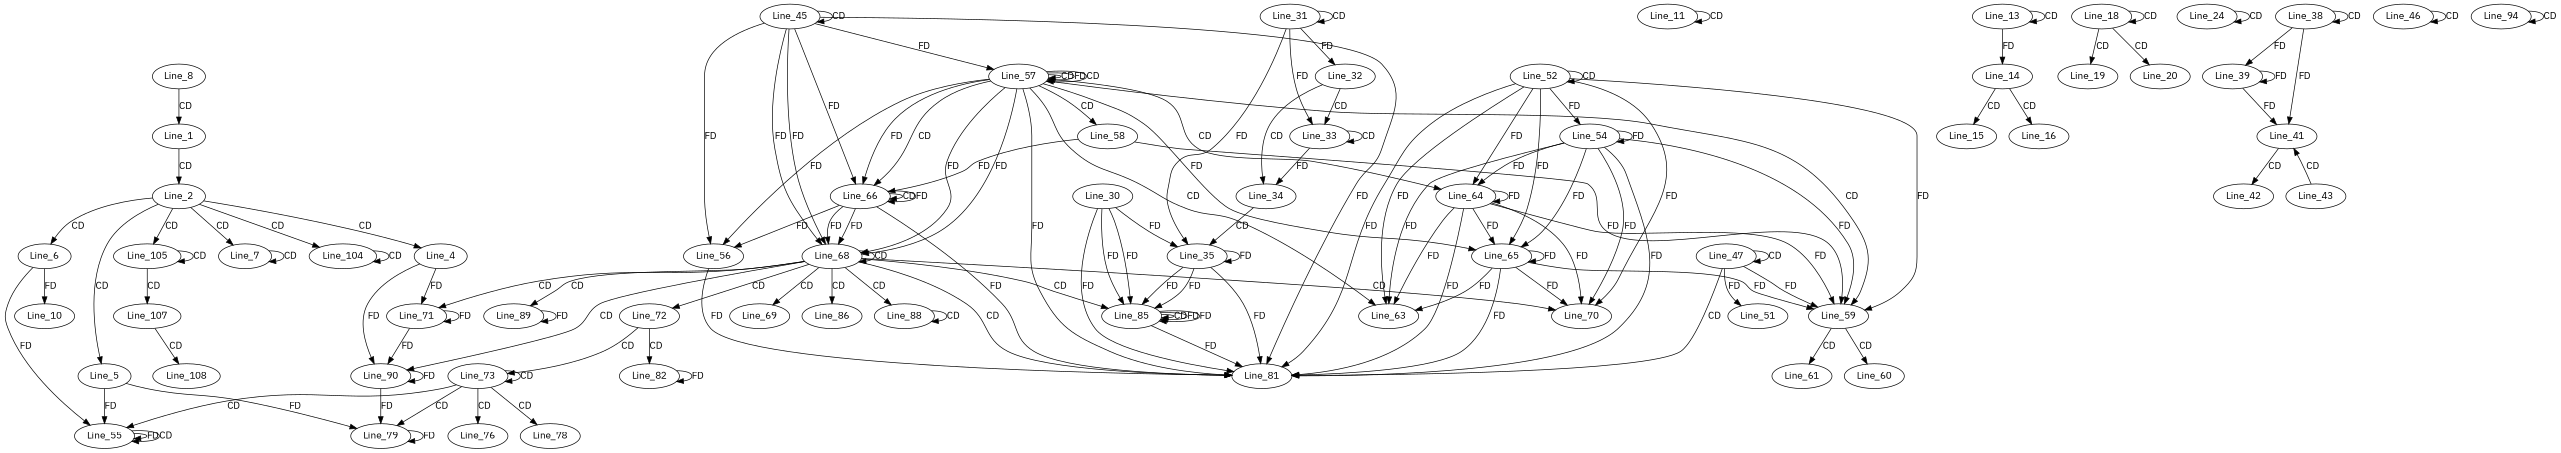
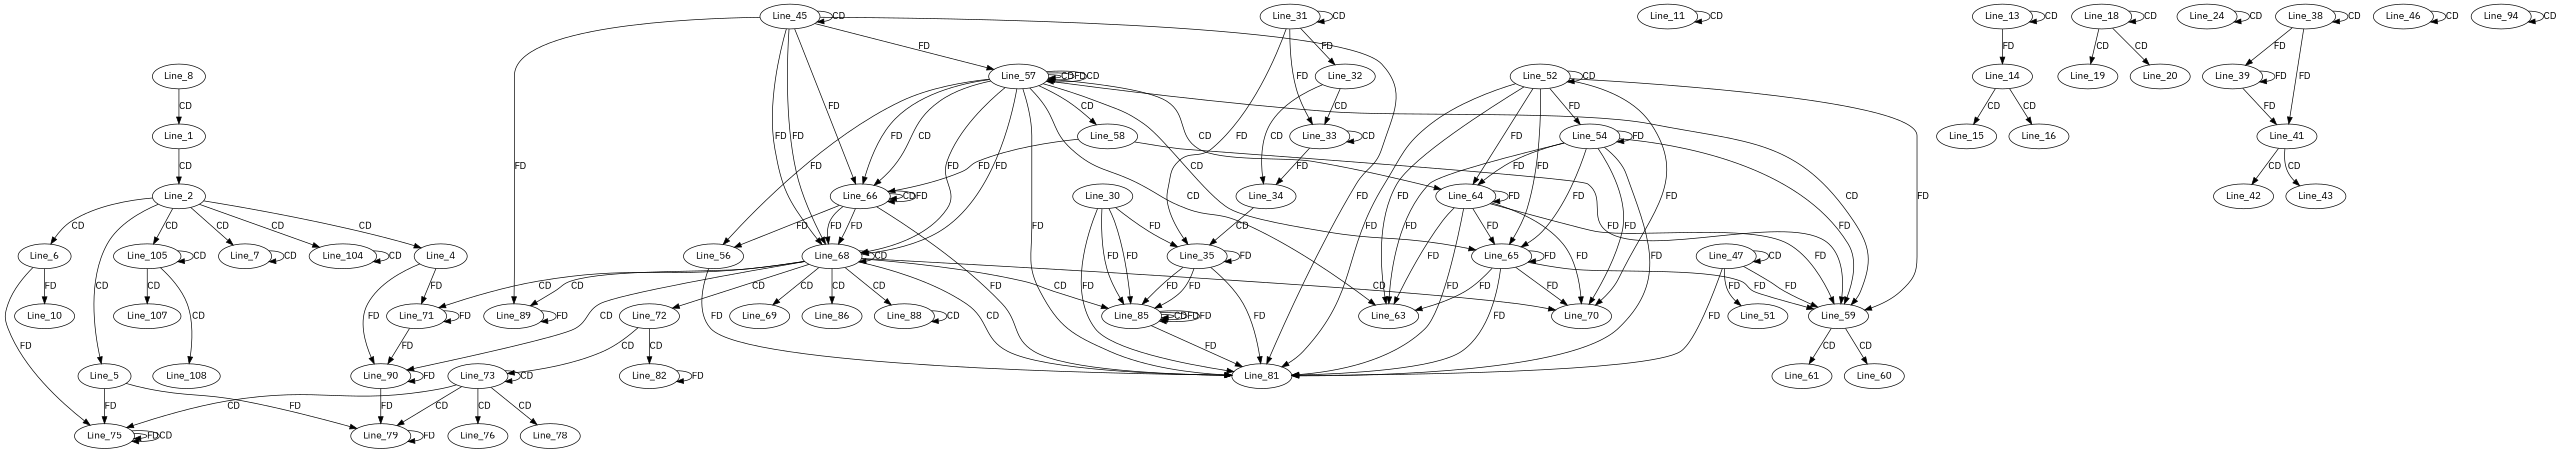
(705, 114) -> (524, 58)
(1197, 166) -> (1197, 166)
(2305, 169) -> (2286, 166)
(1715, 316) -> (1715, 316)
(165, 343) -> (188, 308)
(105, 436) -> (105, 436)
